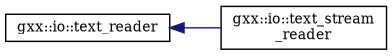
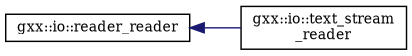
(88, 28) -> (98, 28)
